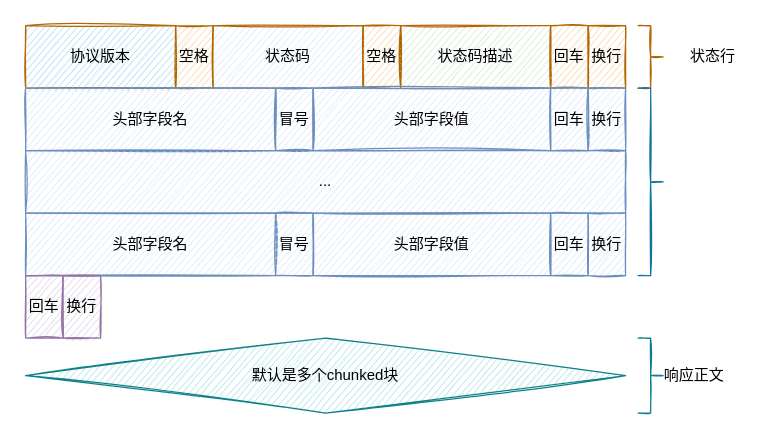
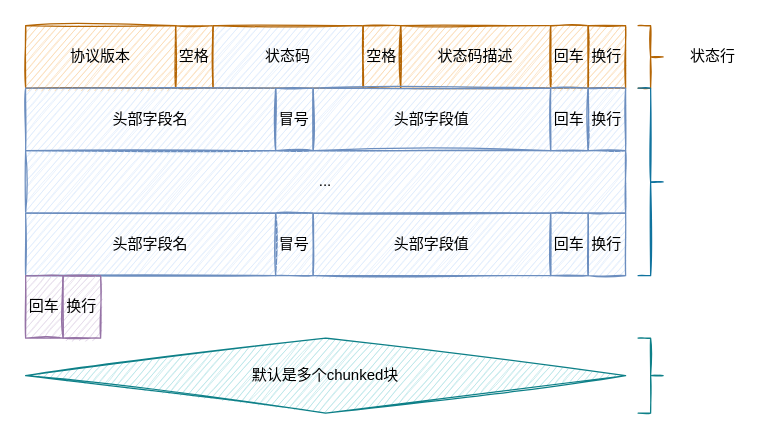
(101, 57) -> (101, 57)
(476, 57) -> (476, 57)
(694, 376) -> none
